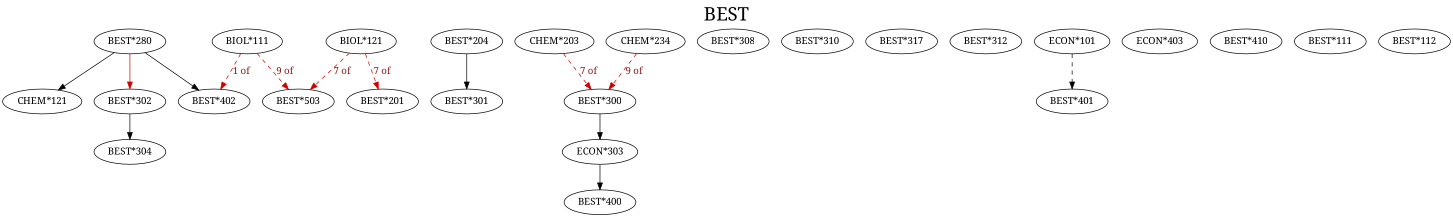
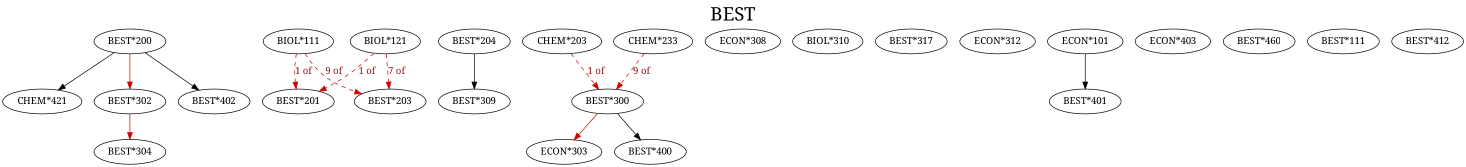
(130, 41) -> (130, 41)
(646, 41) -> (653, 41)
(733, 41) -> (743, 41)
(817, 41) -> (828, 41)
(986, 41) -> (998, 41)
(1246, 41) -> (1259, 41)
(1415, 41) -> (1428, 41)
(232, 68) -> (295, 68)
(1072, 68) -> (1085, 68)
(382, 71) -> (367, 71)
(589, 71) -> (596, 71)
(42, 101) -> (42, 101)
(298, 101) -> (390, 101)
(467, 101) -> (474, 101)
(130, 123) -> (130, 123)
(600, 123) -> (588, 124)
(600, 174) -> (627, 124)
